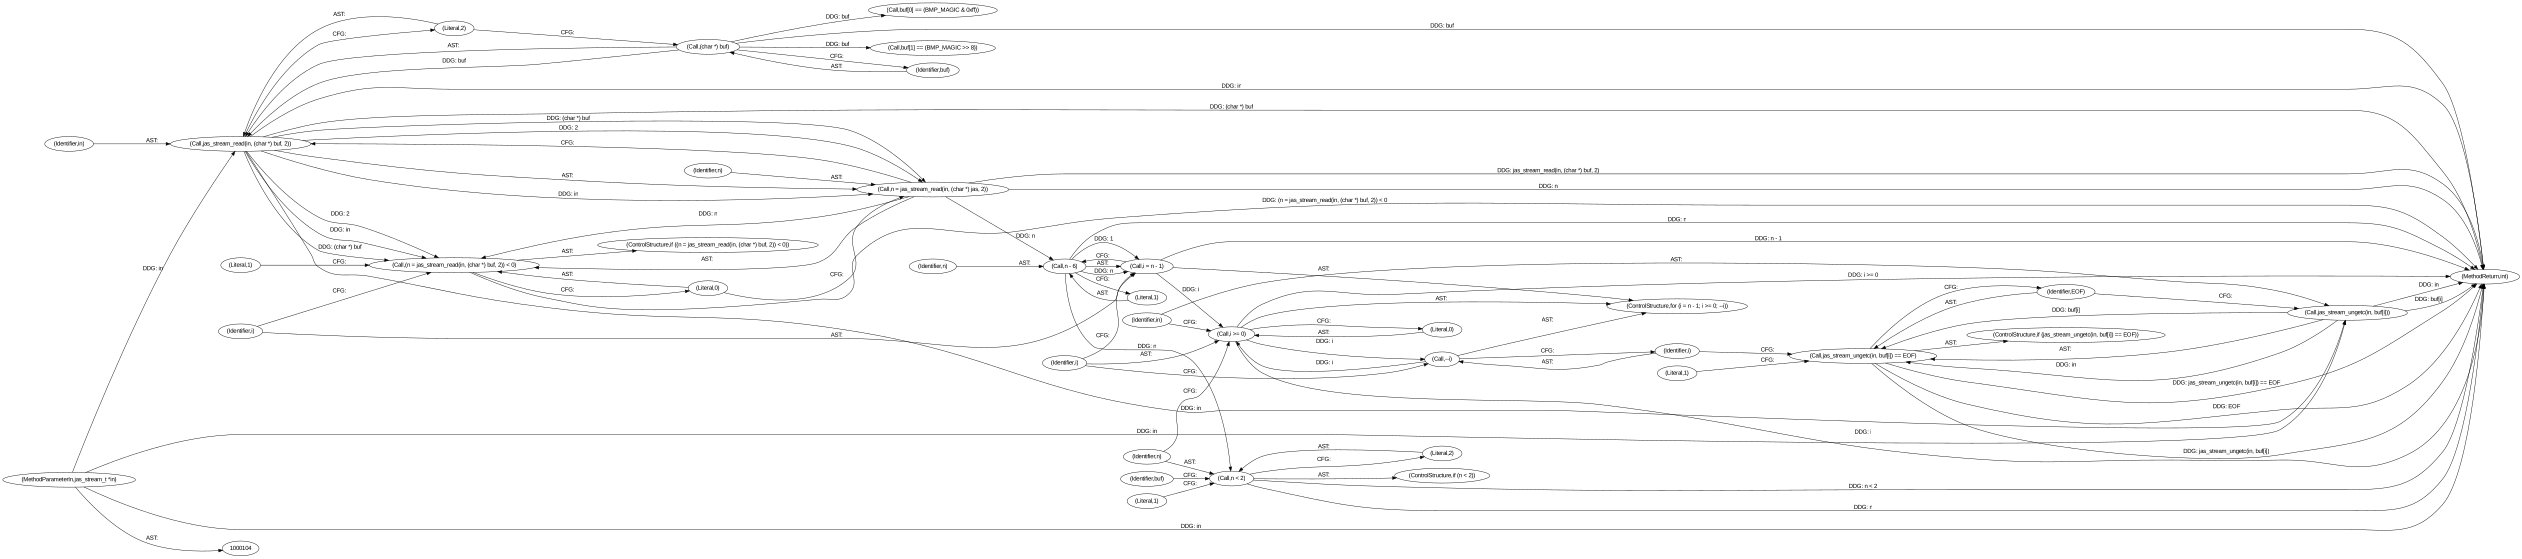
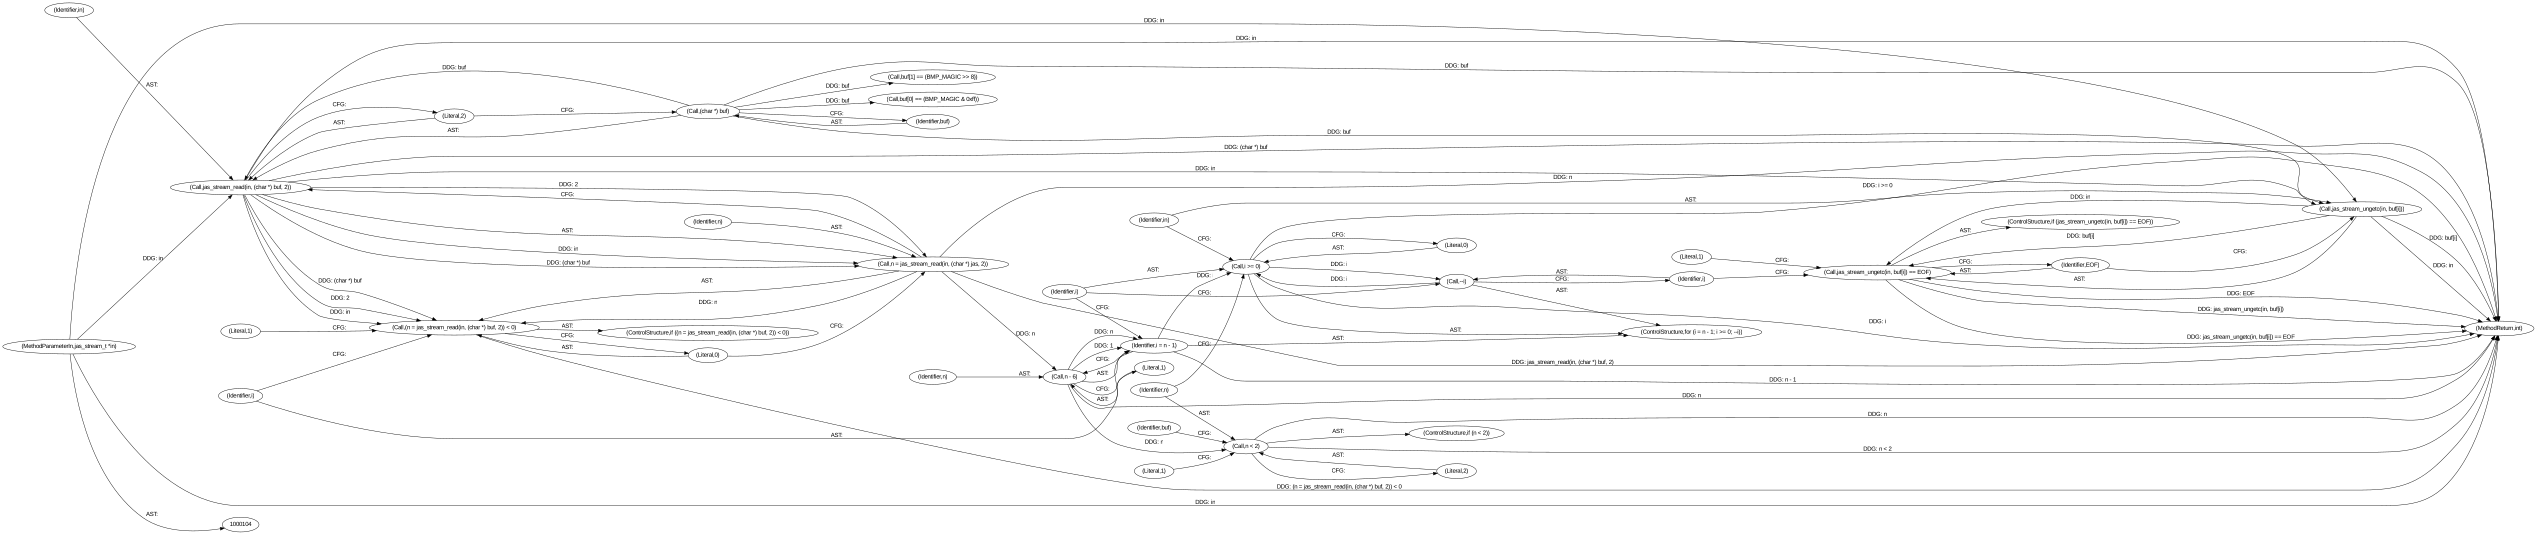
none -> (1539, 135)
(1147, 266) -> (1154, 346)
